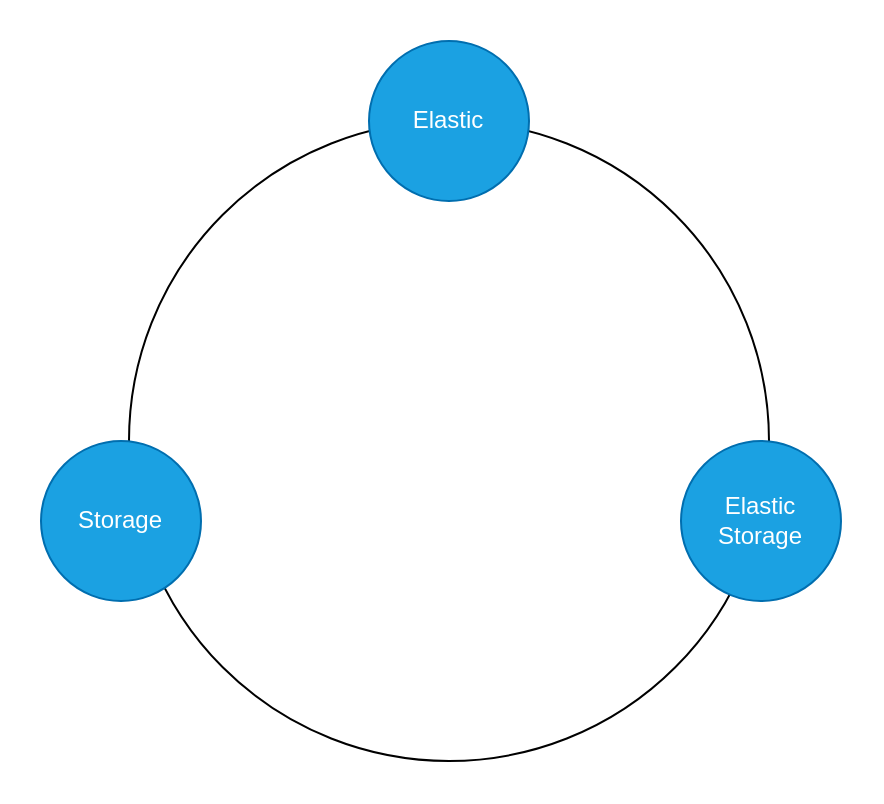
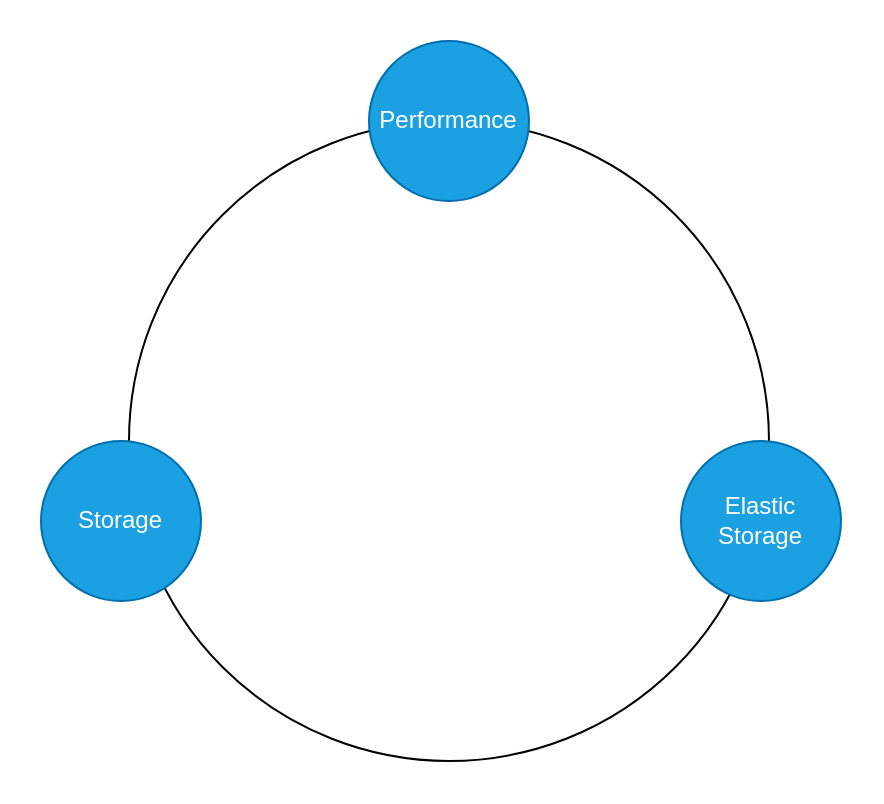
(449, 121) -> (449, 121)
